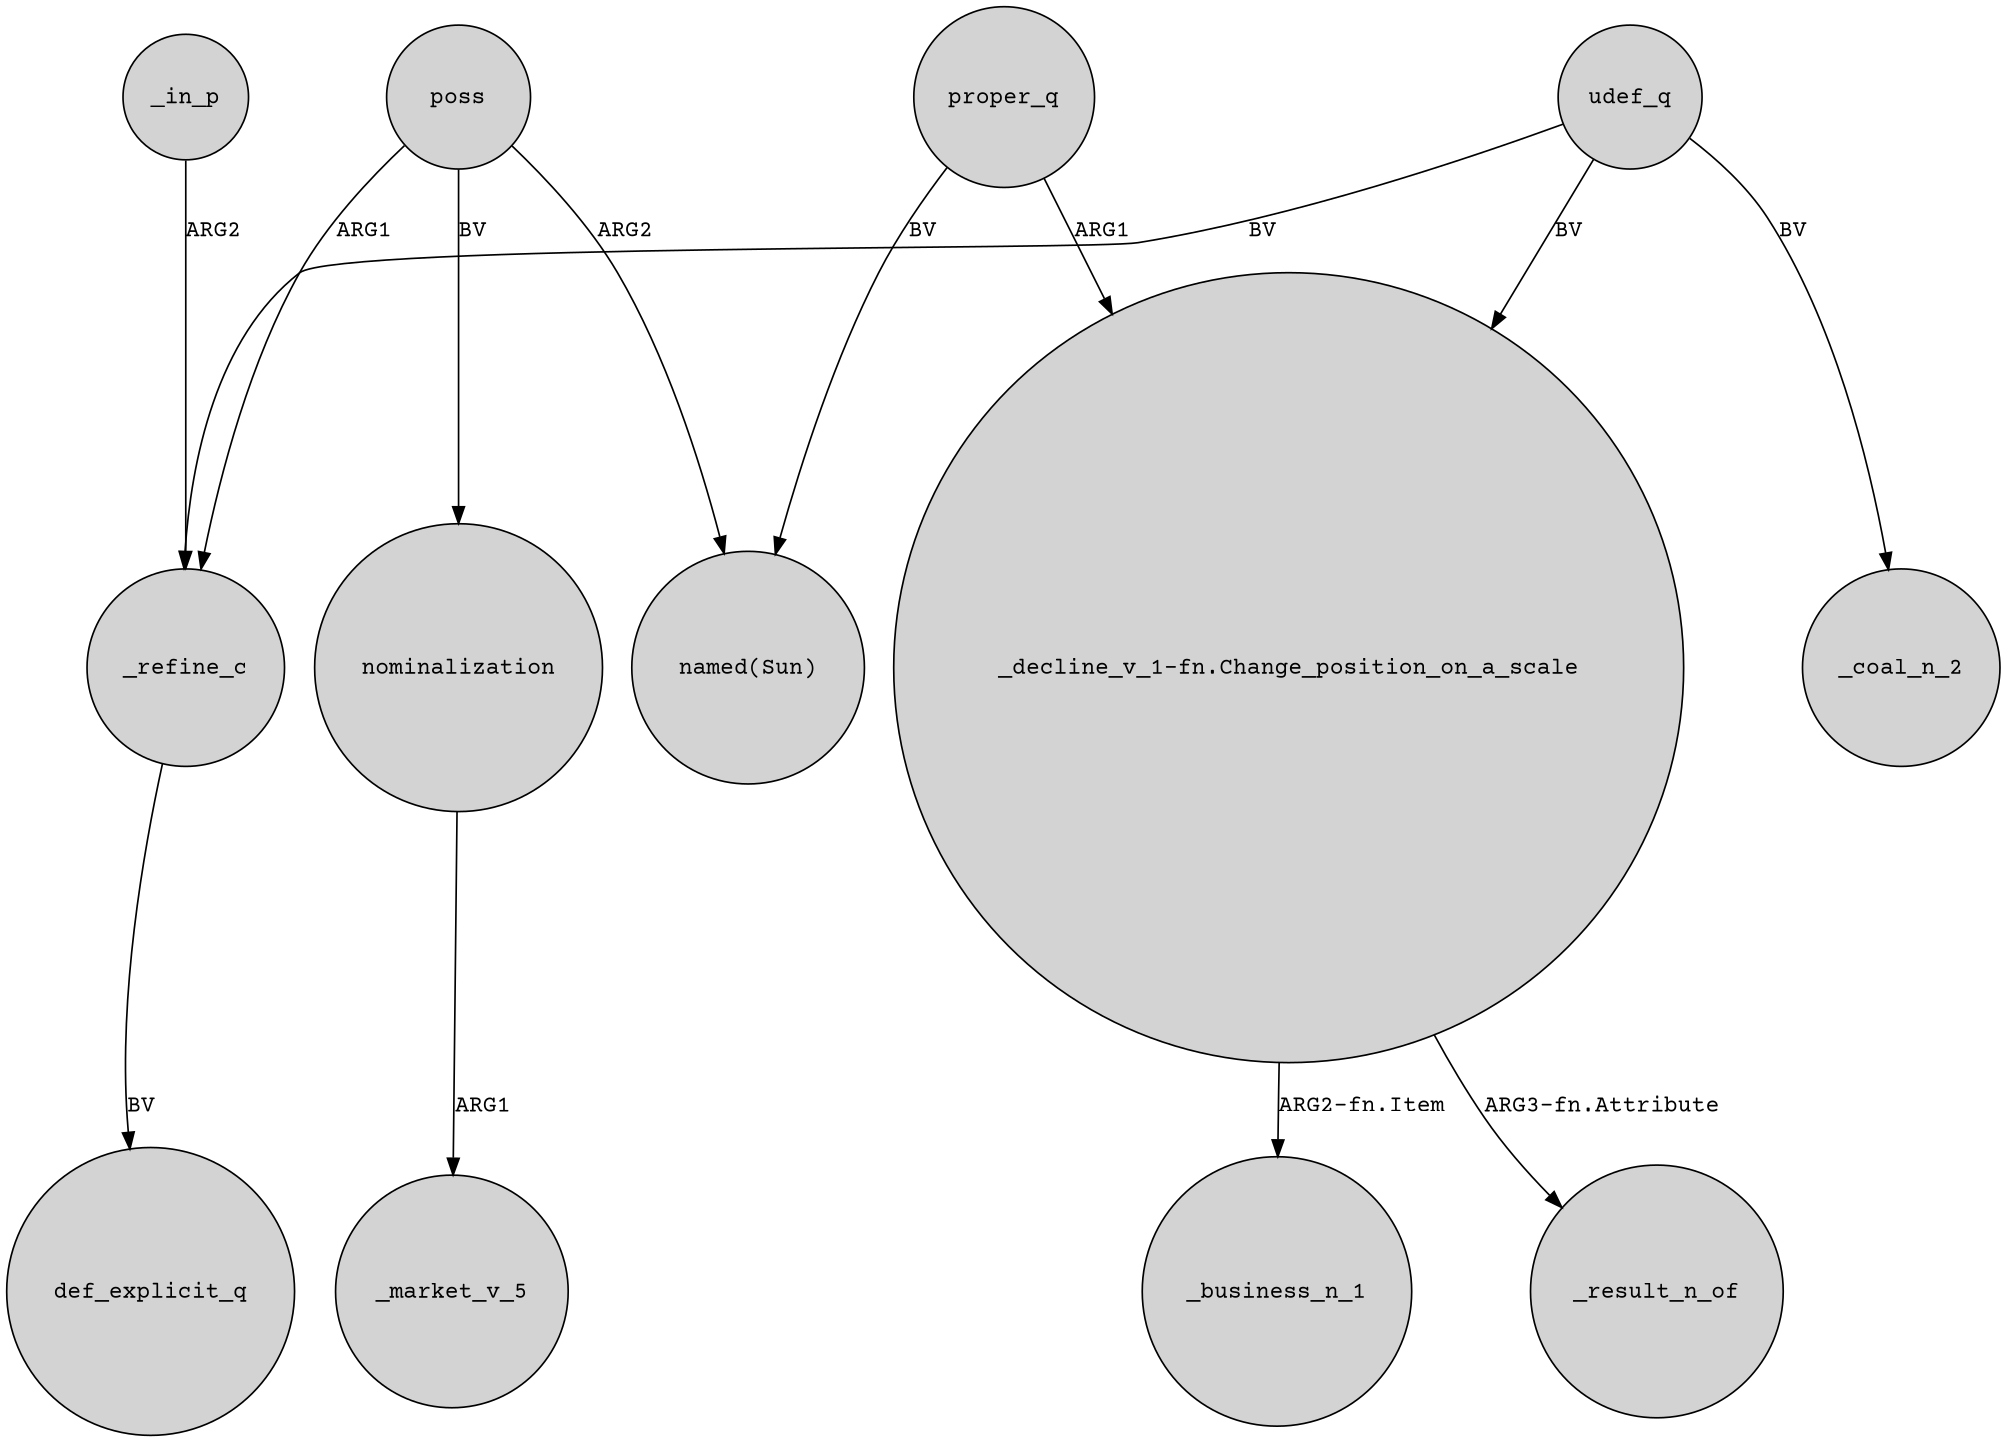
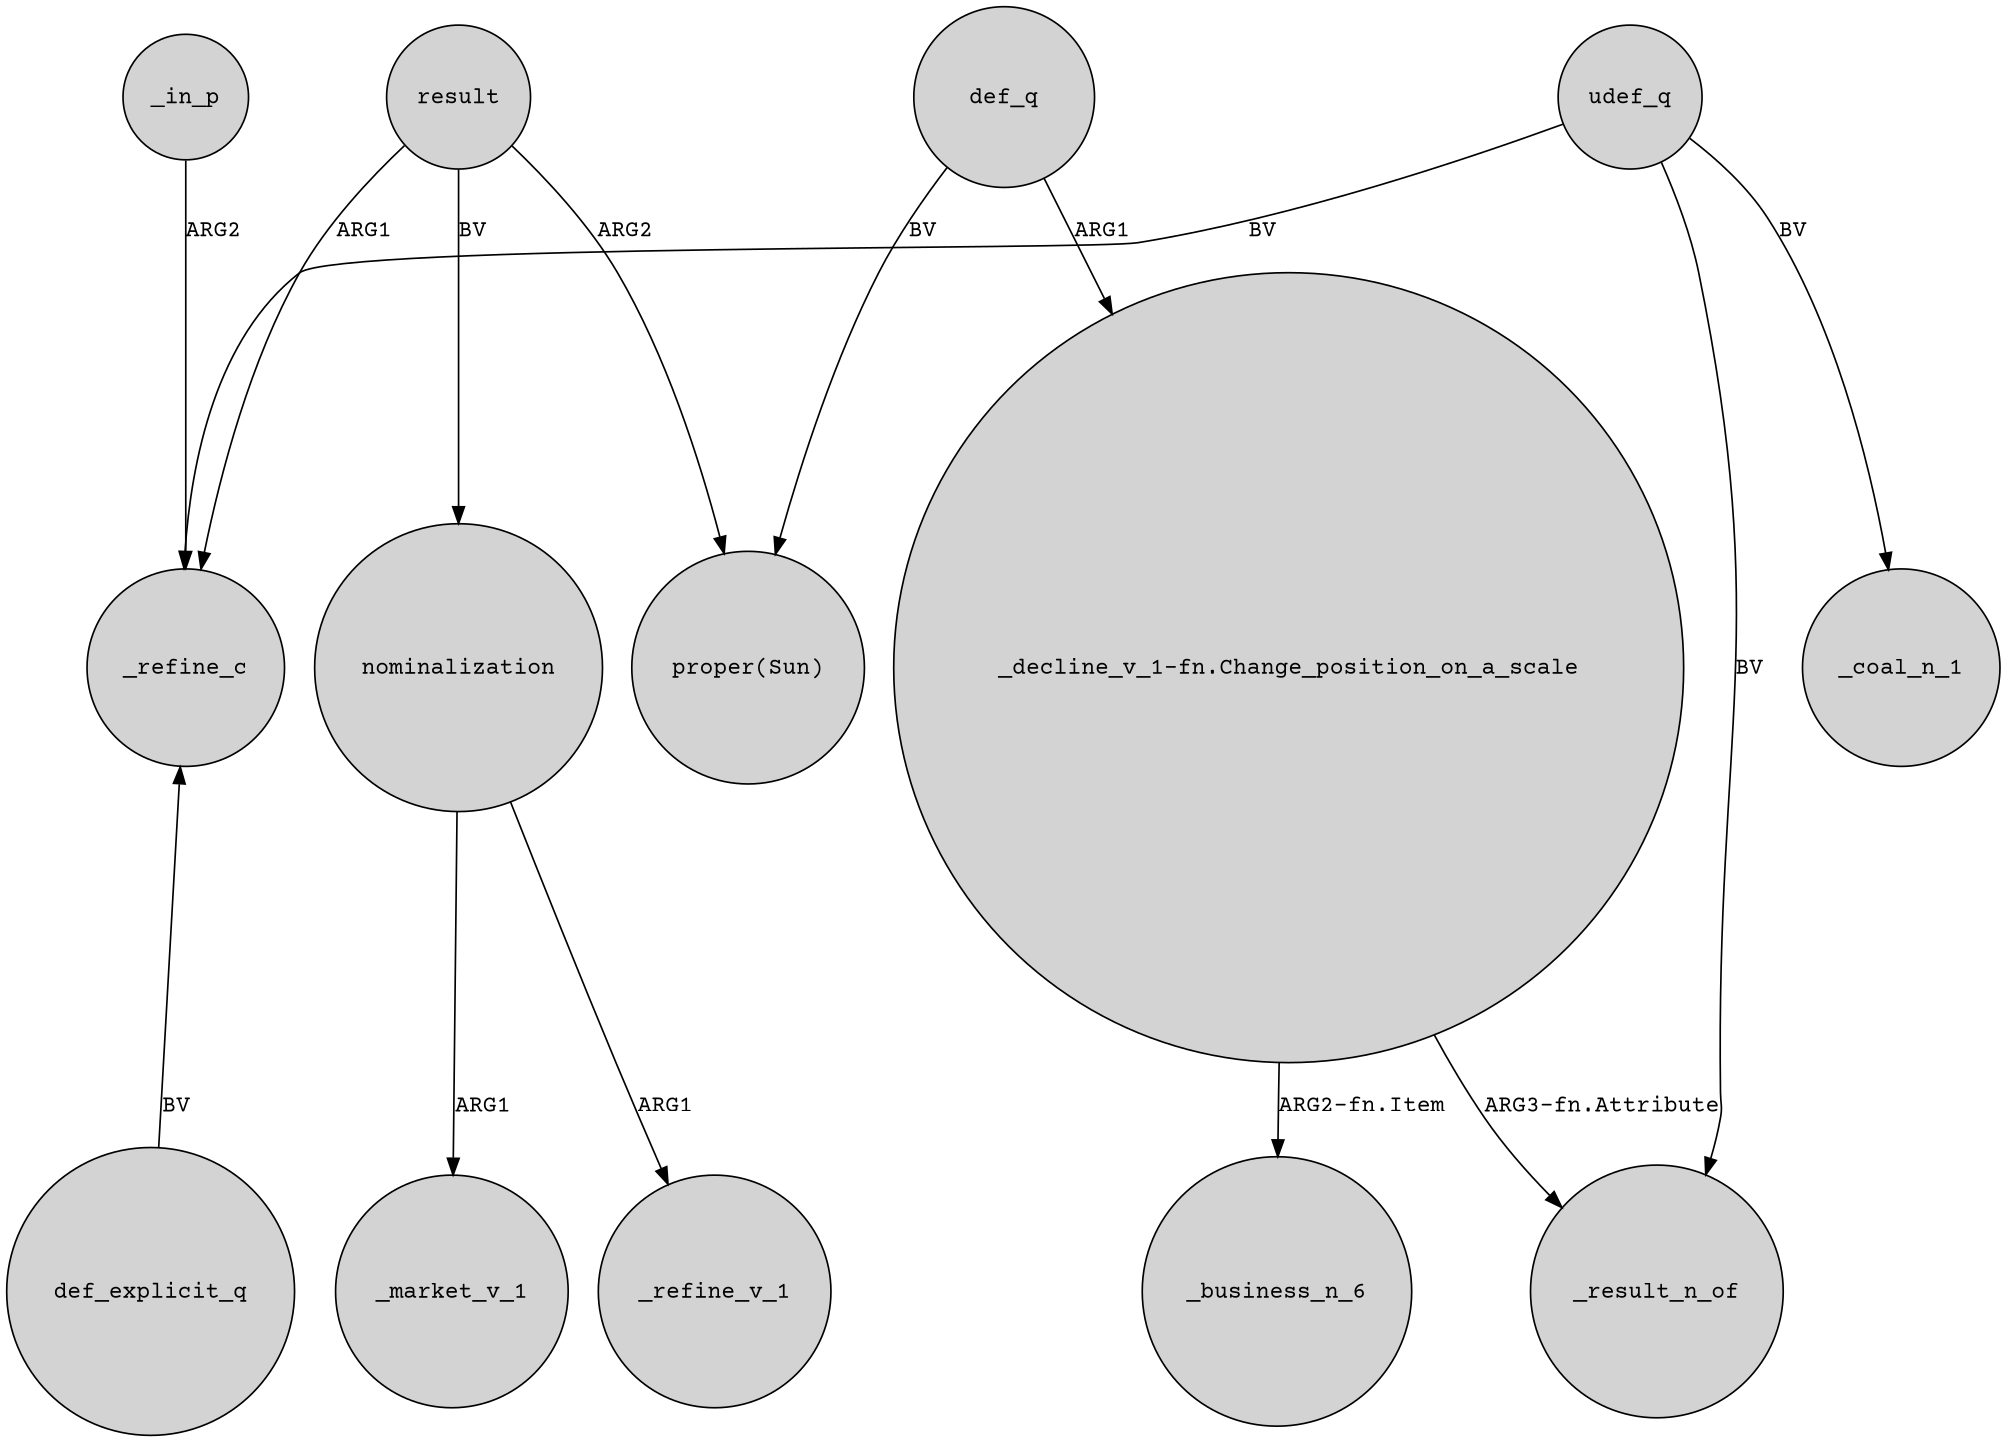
(459, 97) -> (459, 97)
(1004, 97) -> (1004, 97)
(1547, 237) -> (1735, 657)
(748, 668) -> (748, 668)
(1901, 668) -> (1901, 668)
(132, 947) -> (169, 966)
(452, 1291) -> (452, 1291)
none -> (715, 1291)
(1277, 1291) -> (1277, 1291)
